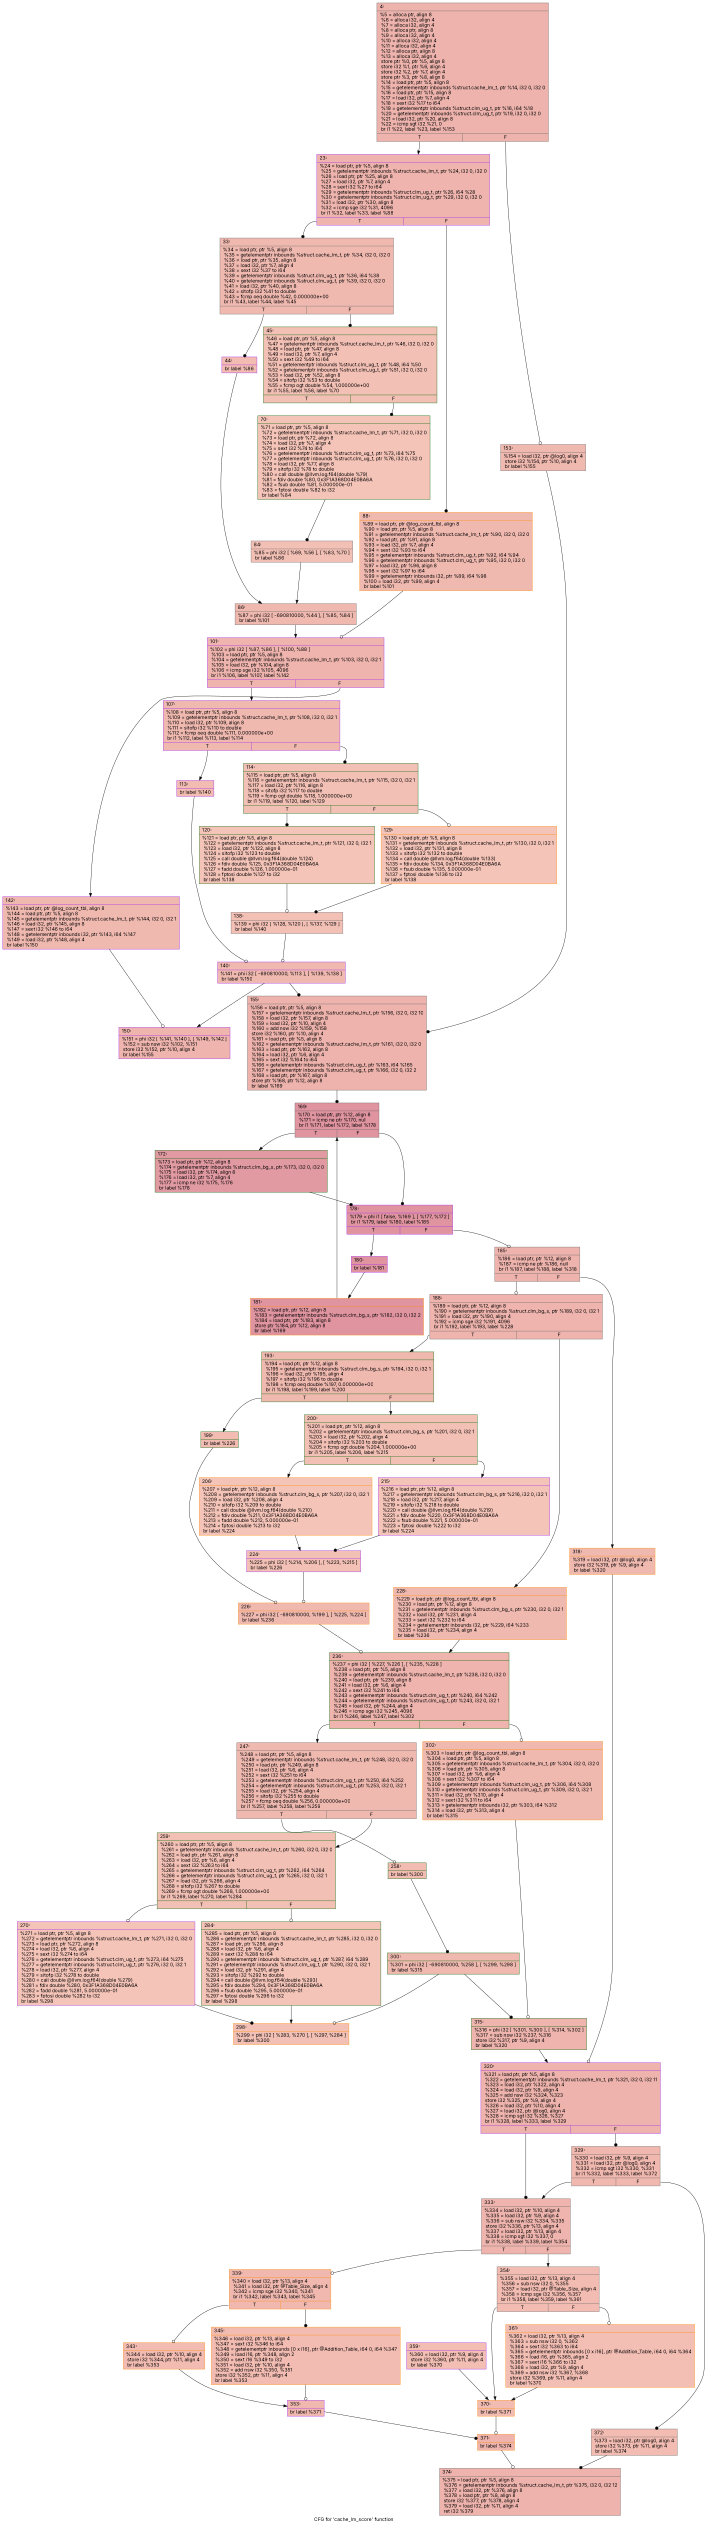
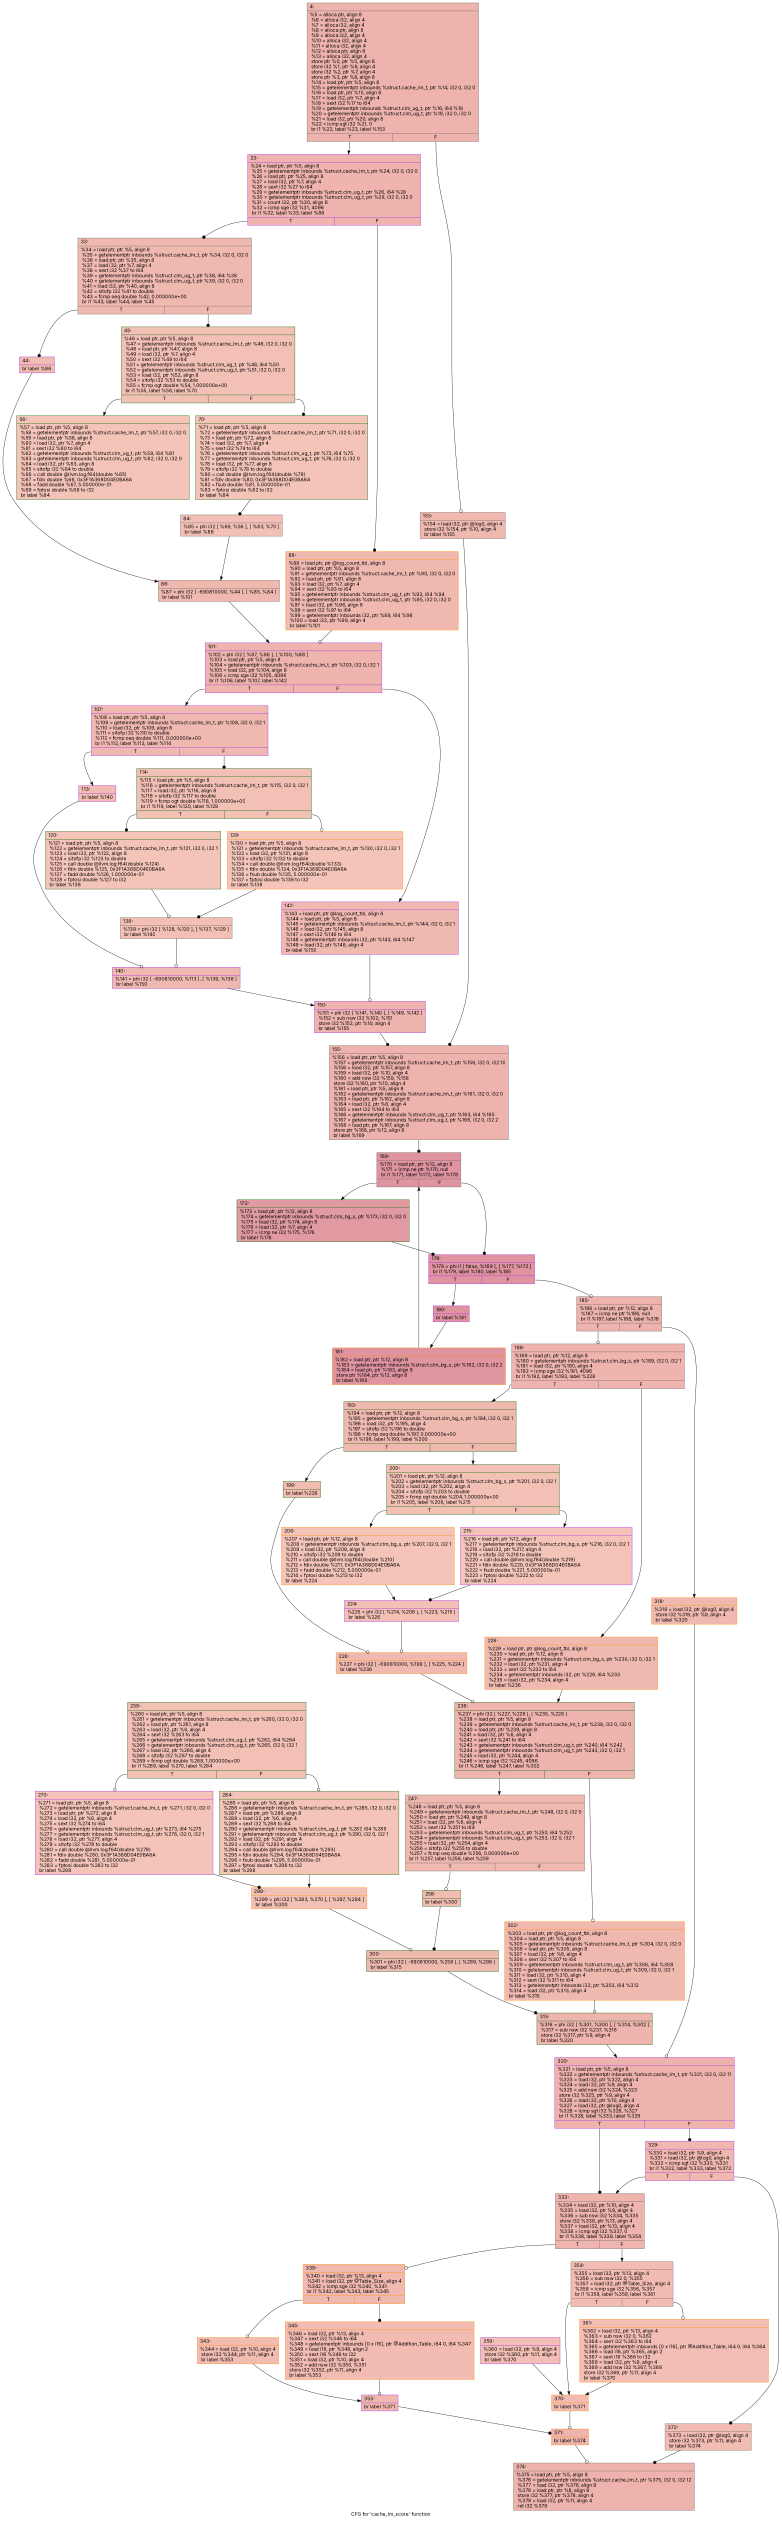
(357, 203) -> (289, 203)
none -> (103, 458)
(294, 988) -> (383, 1038)
(359, 1836) -> none
(389, 2003) -> (370, 1929)
(616, 2166) -> (690, 2161)
